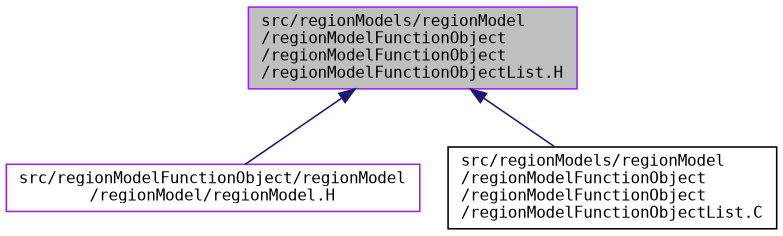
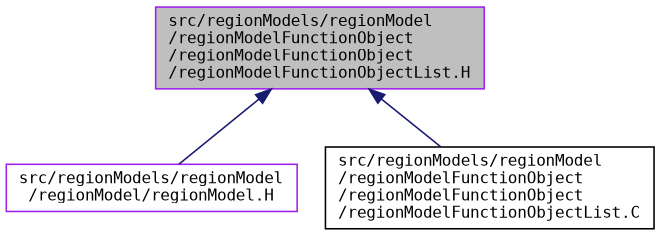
(213, 188) -> (152, 188)
